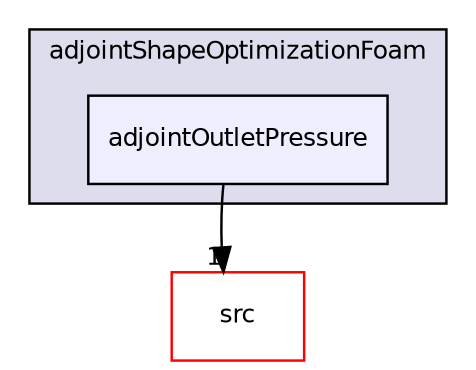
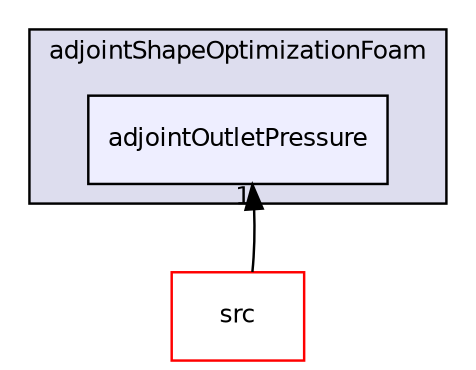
(221, 219) -> (254, 241)
